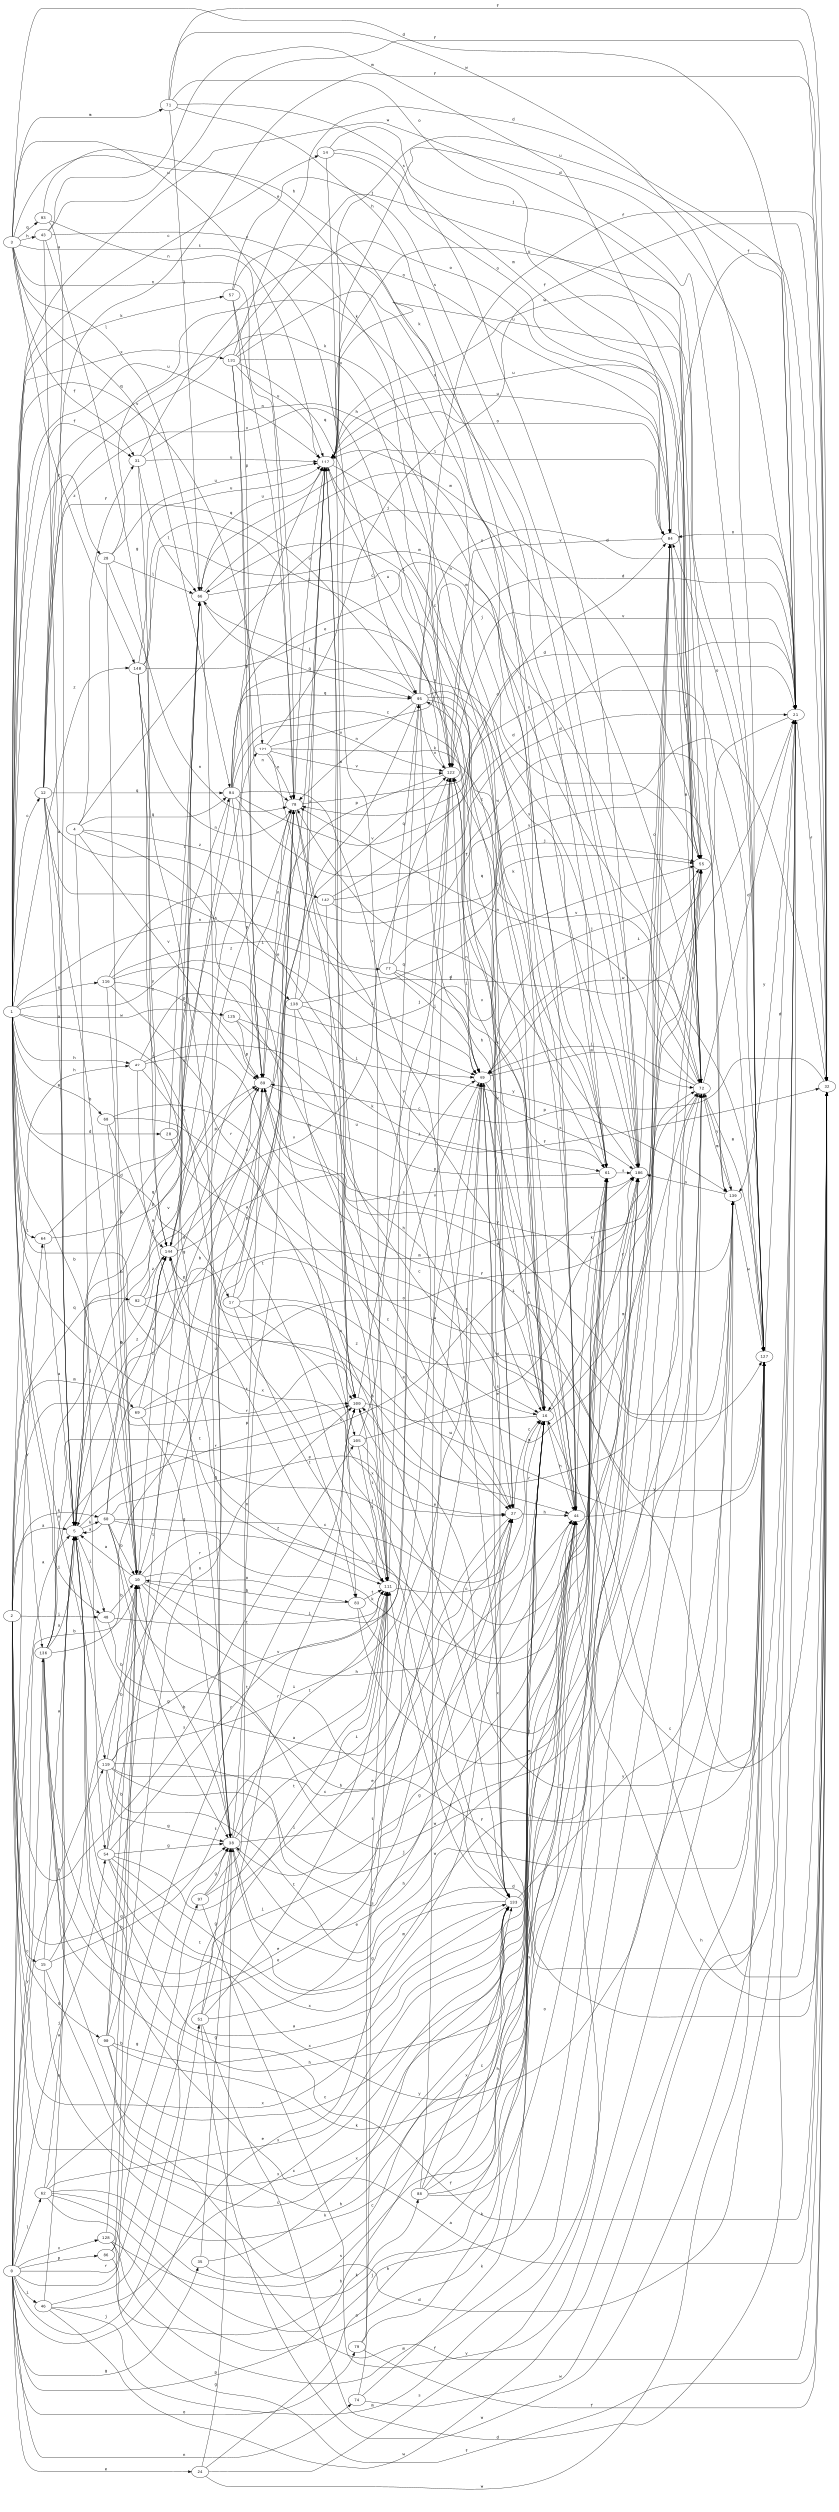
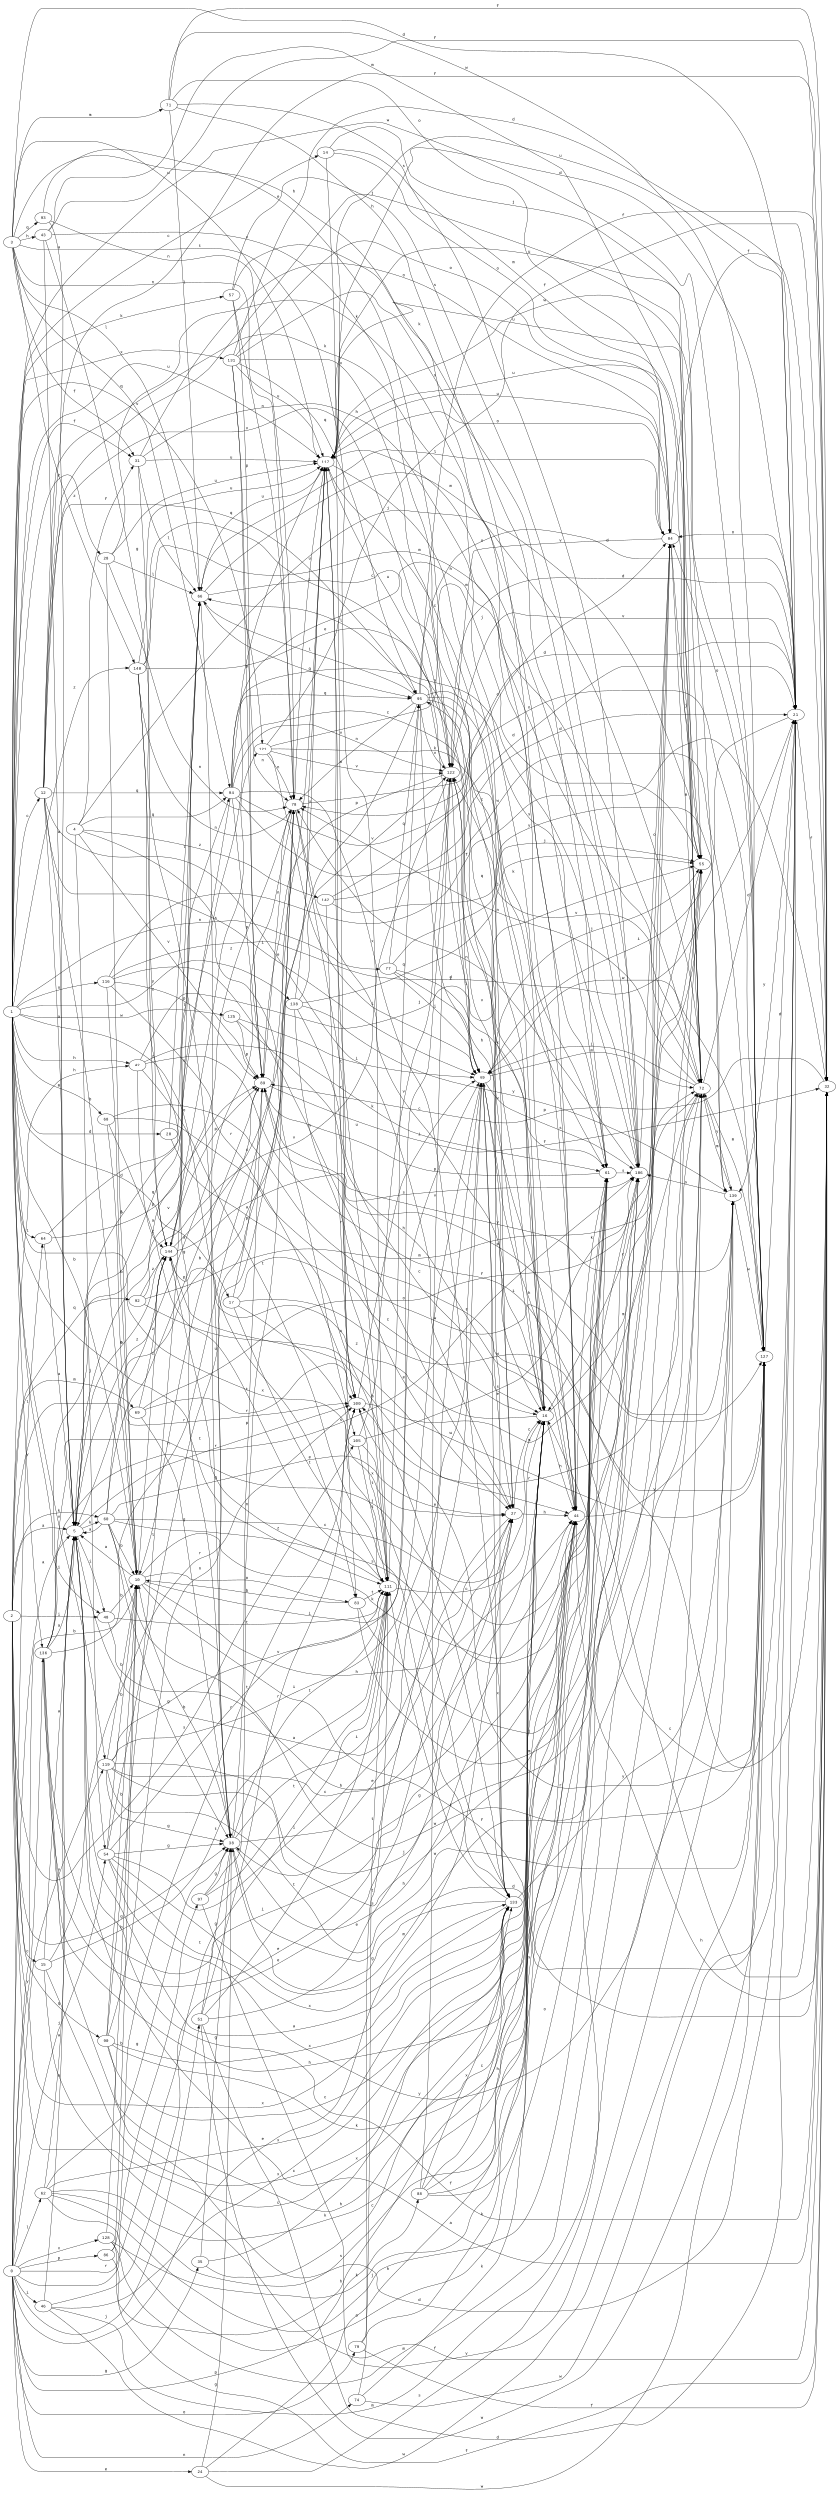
(516, 821) -> (435, 730)
